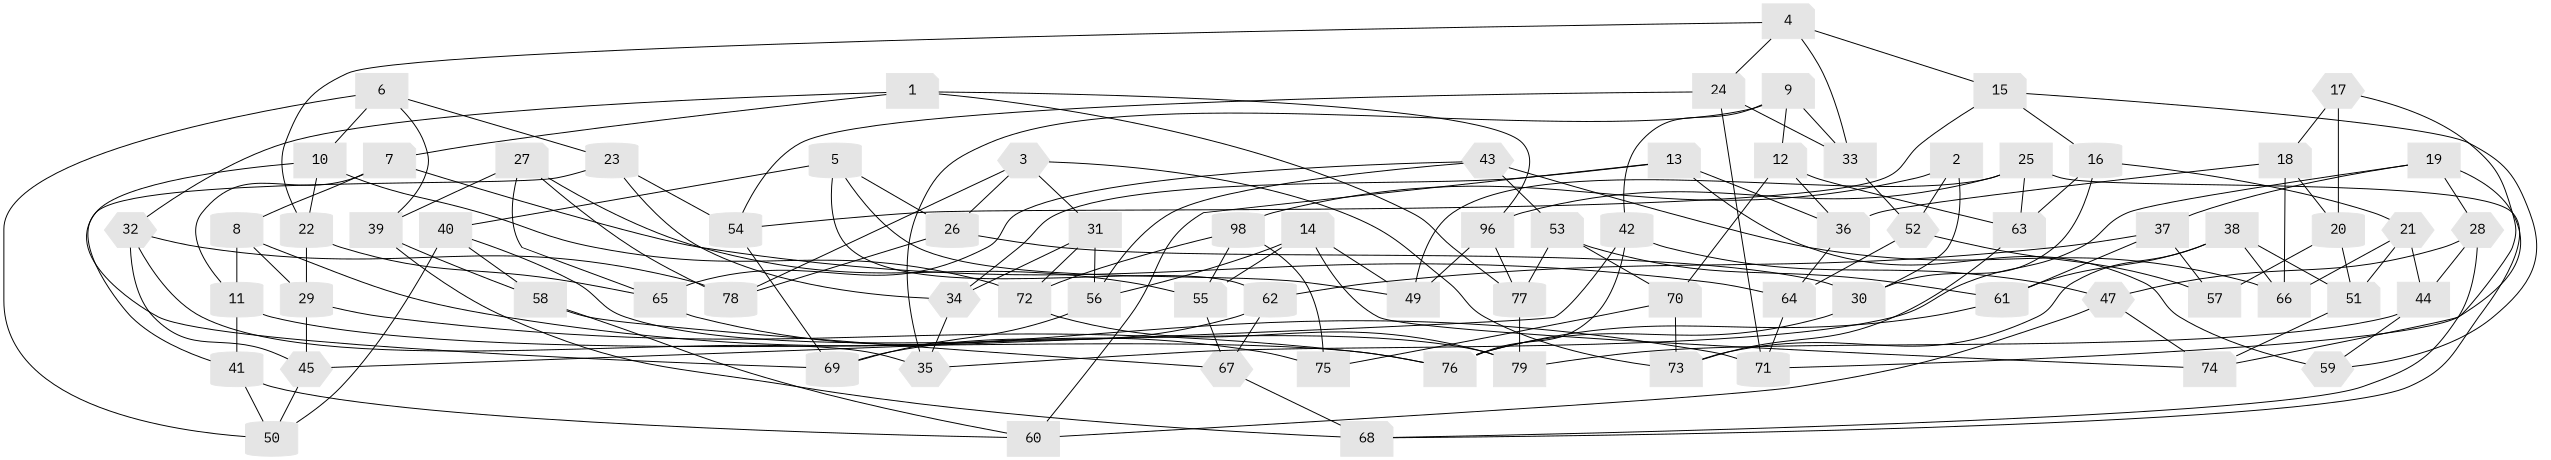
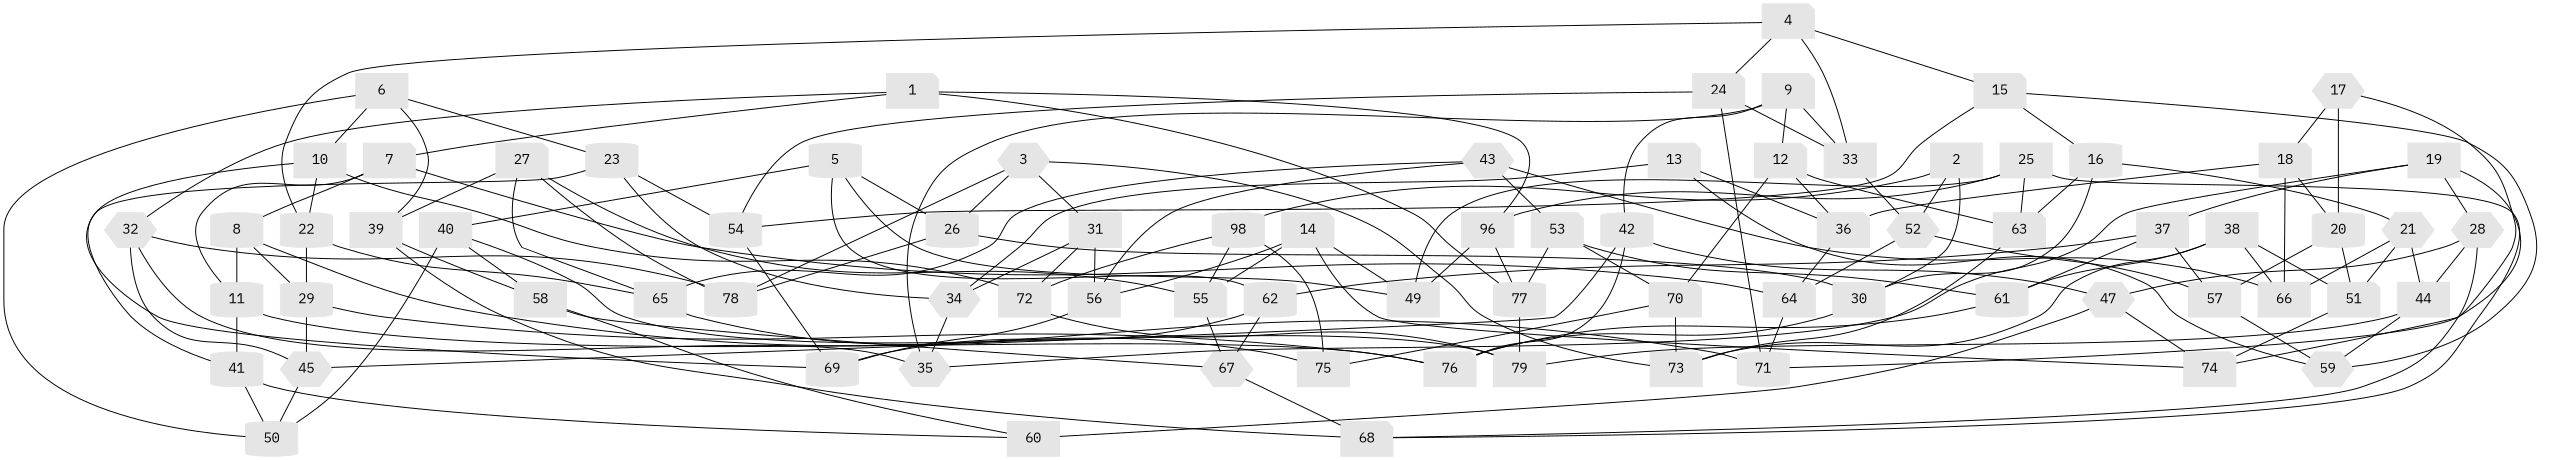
(1191, 221) -> none
none -> (2260, 328)
